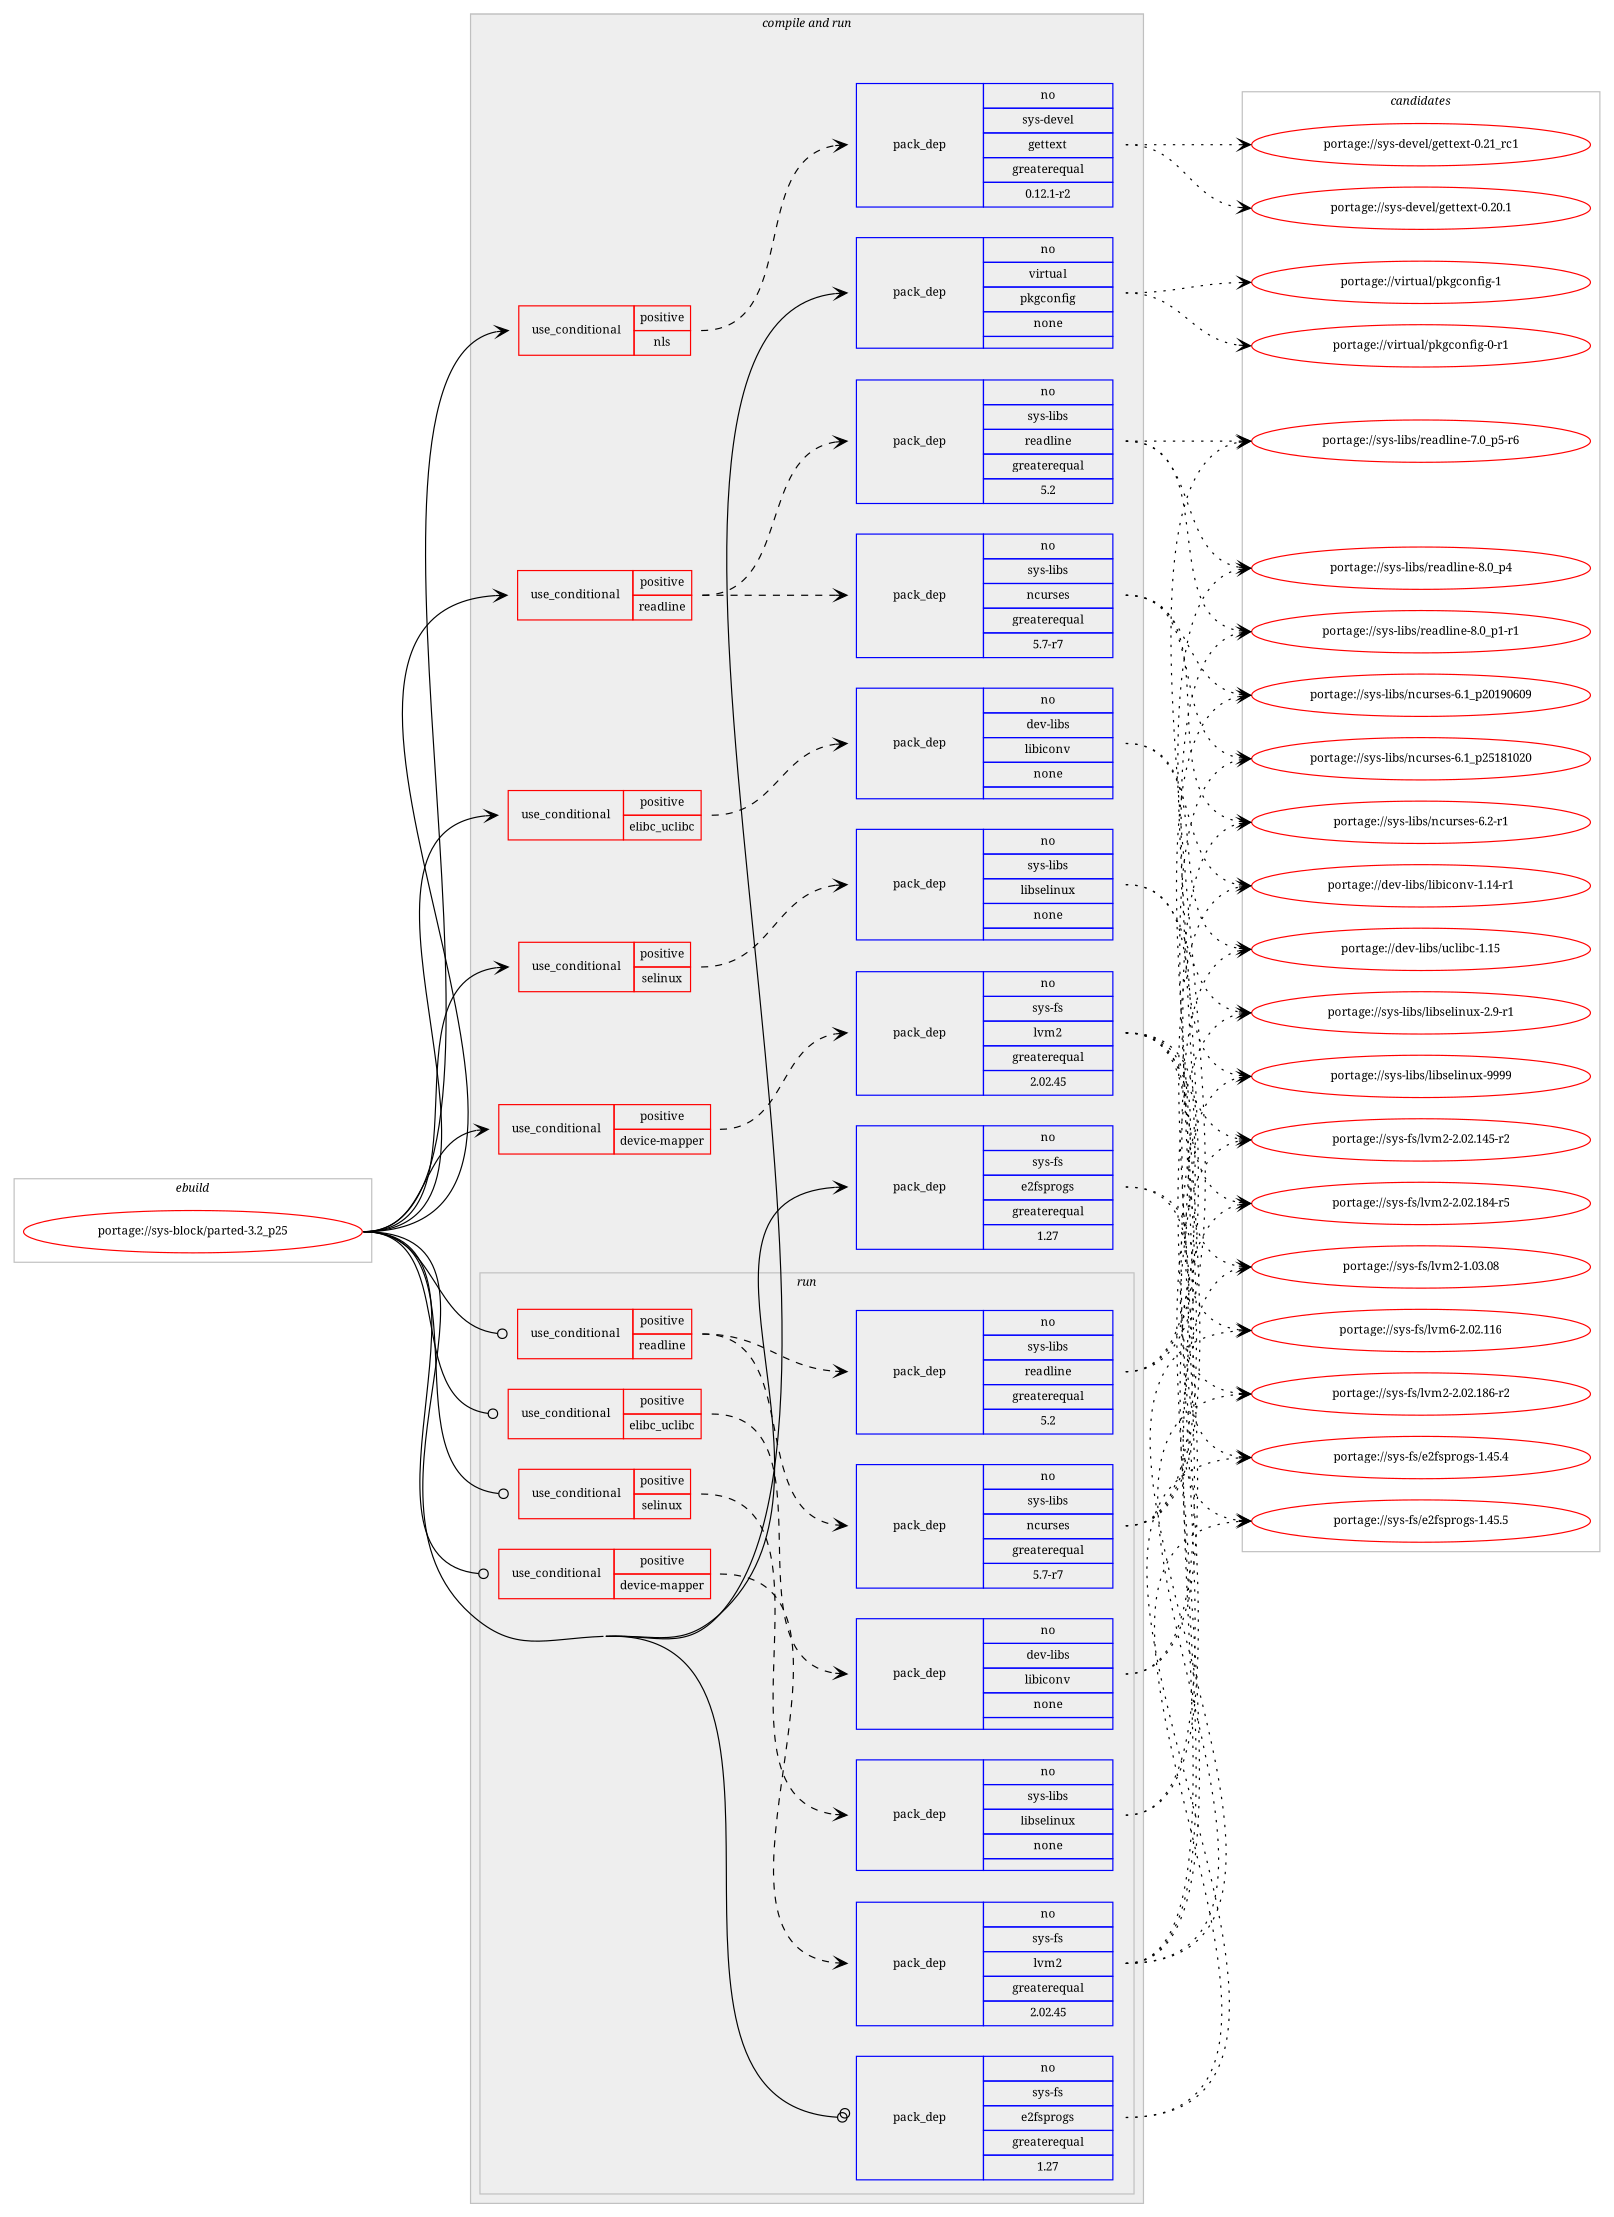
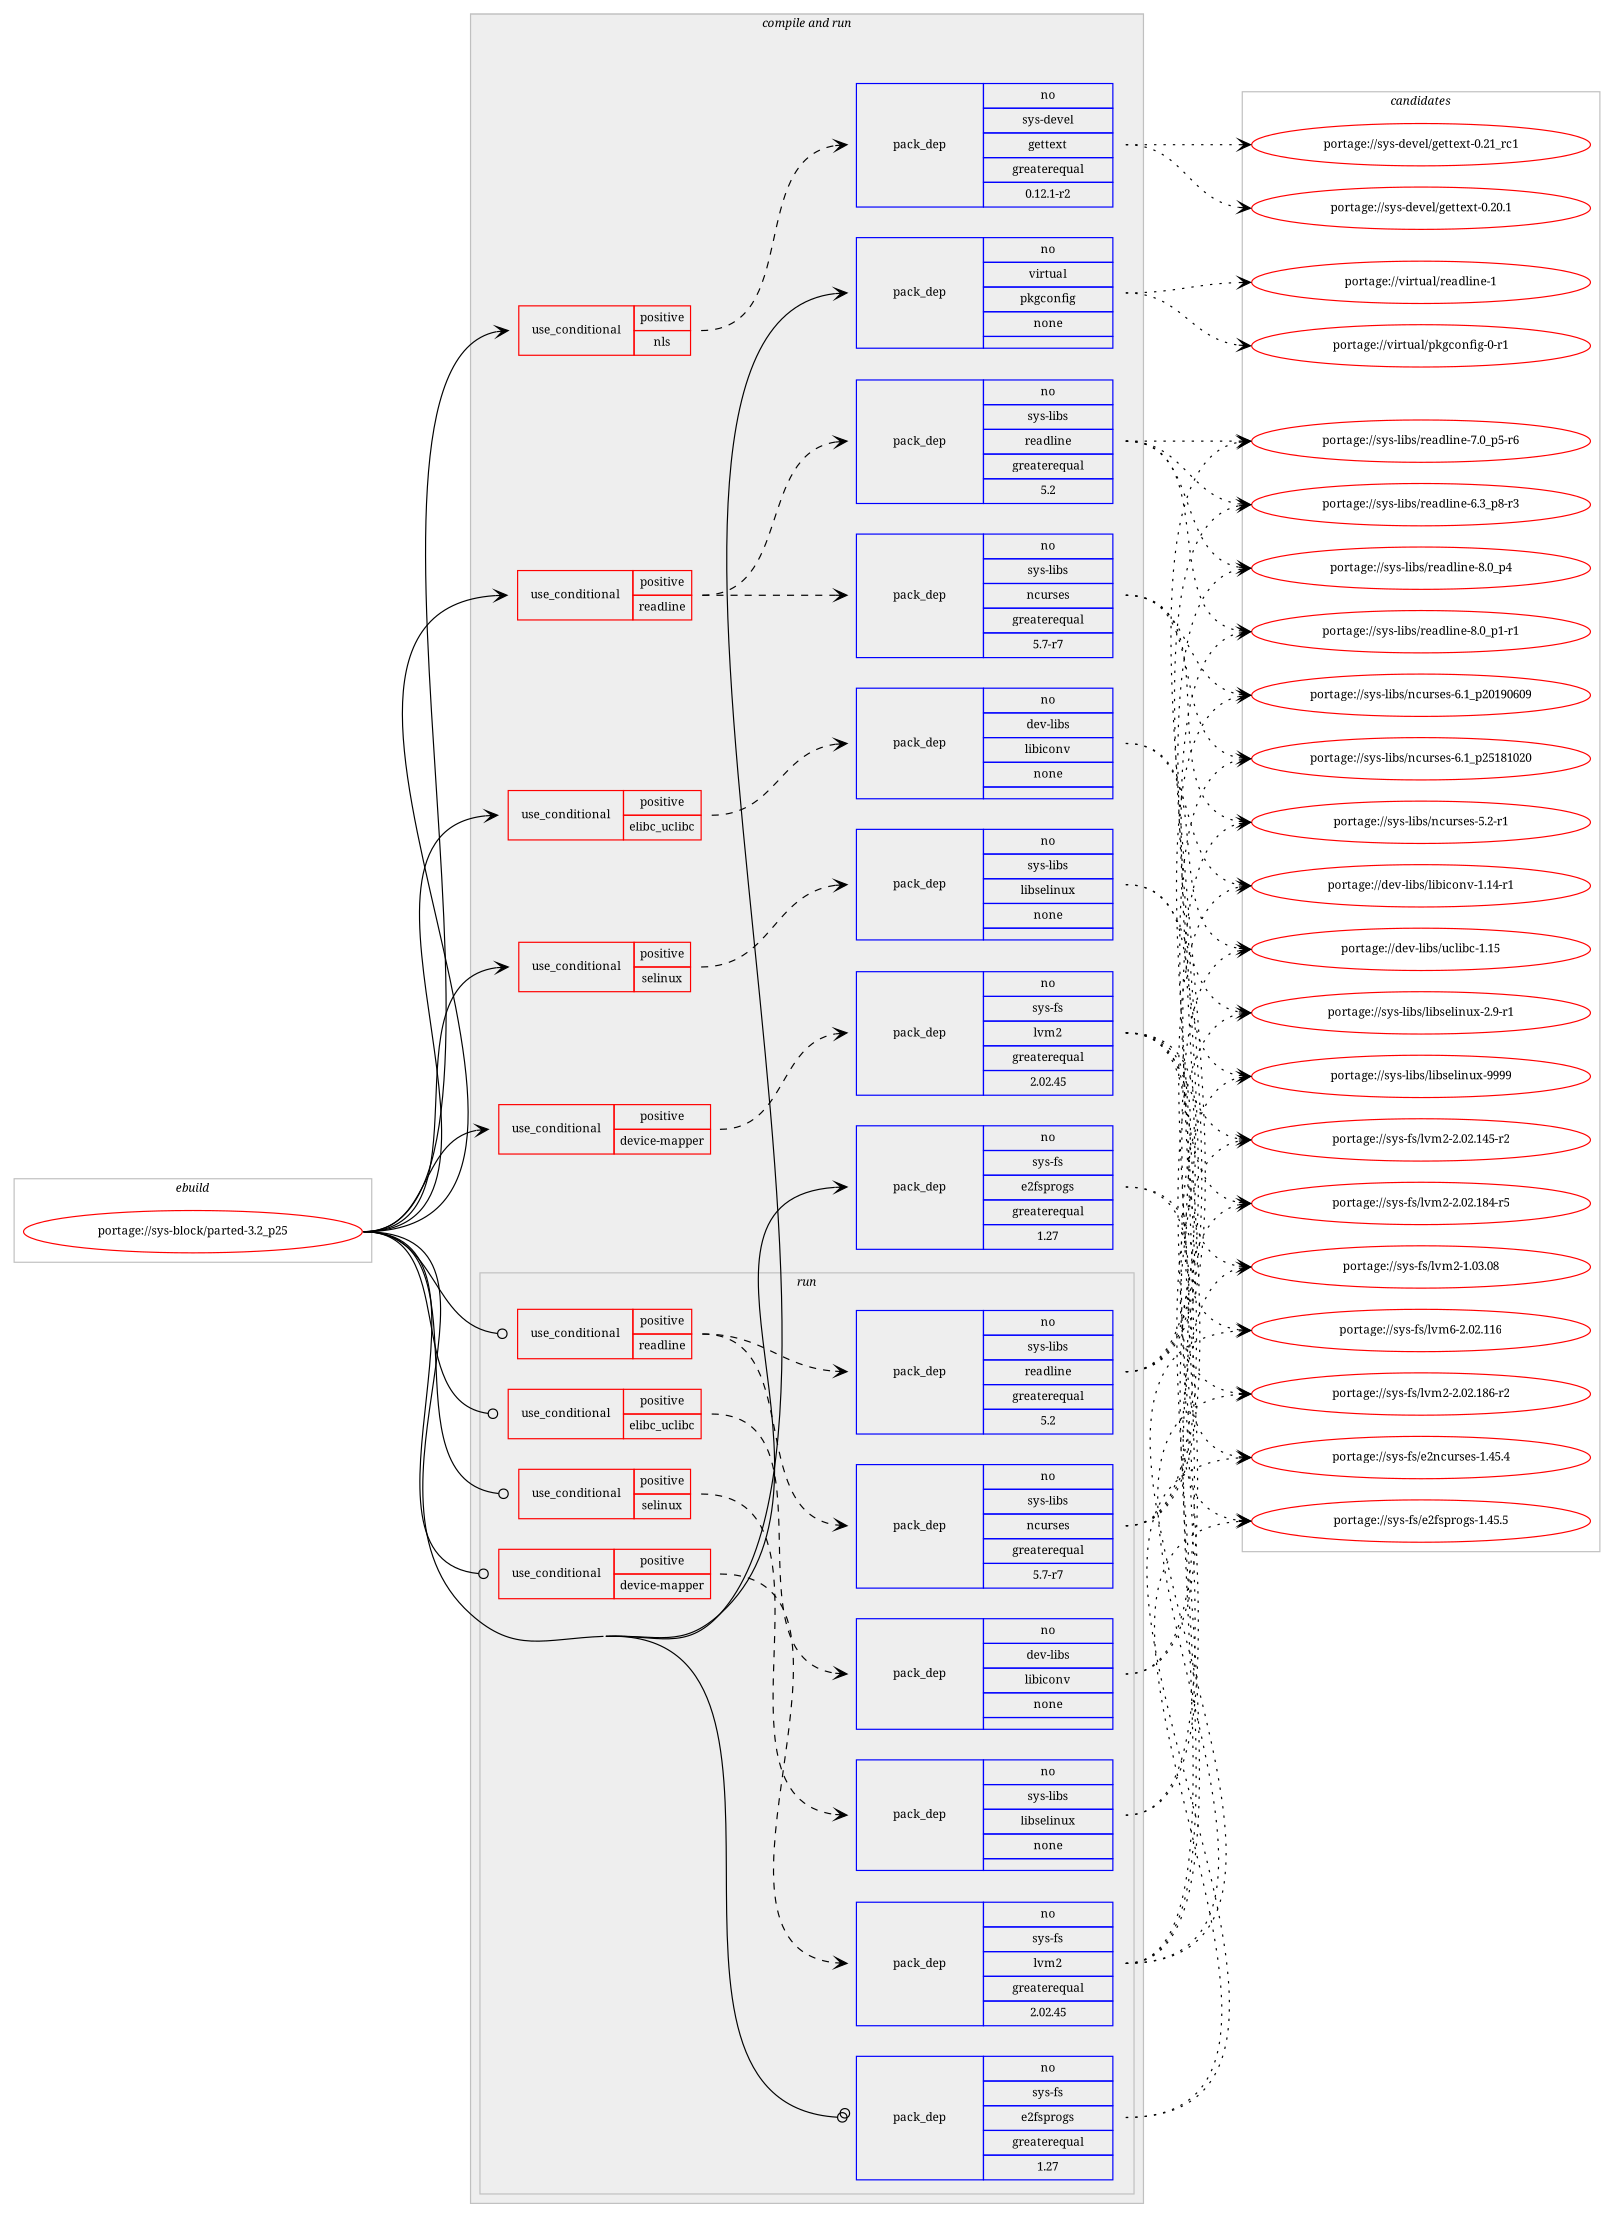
(1421, 282) -> (1421, 282)
none -> (1421, 505)
(1421, 822) -> (1421, 822)
(1421, 1458) -> (1421, 1458)
